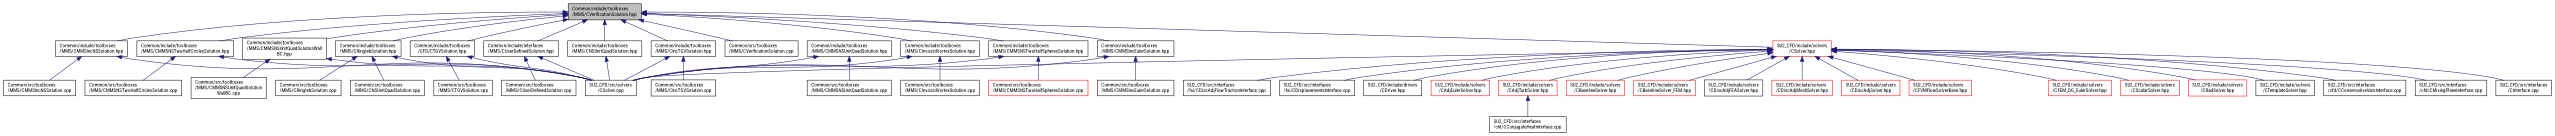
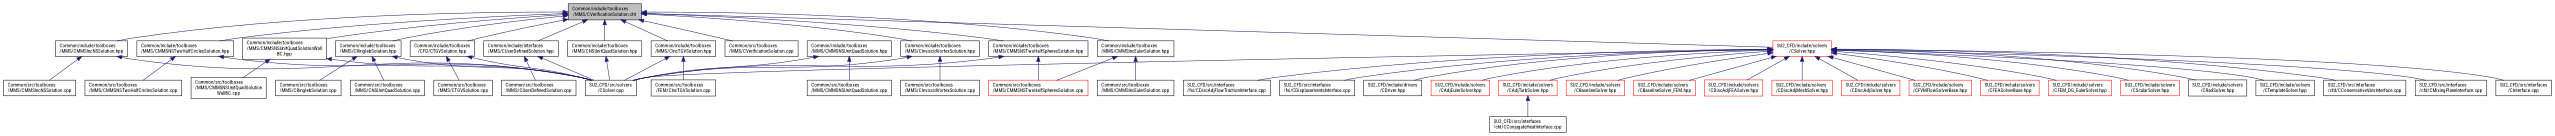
(605, 12) -> (605, 12)
(868, 67) -> (1084, 69)
(683, 88) -> (683, 88)
(1734, 88) -> (1734, 88)
none -> (2010, 88)
(2218, 88) -> (2218, 88)
